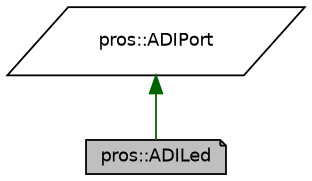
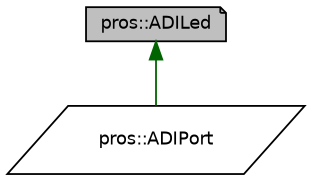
(156, 117) -> (156, 83)
